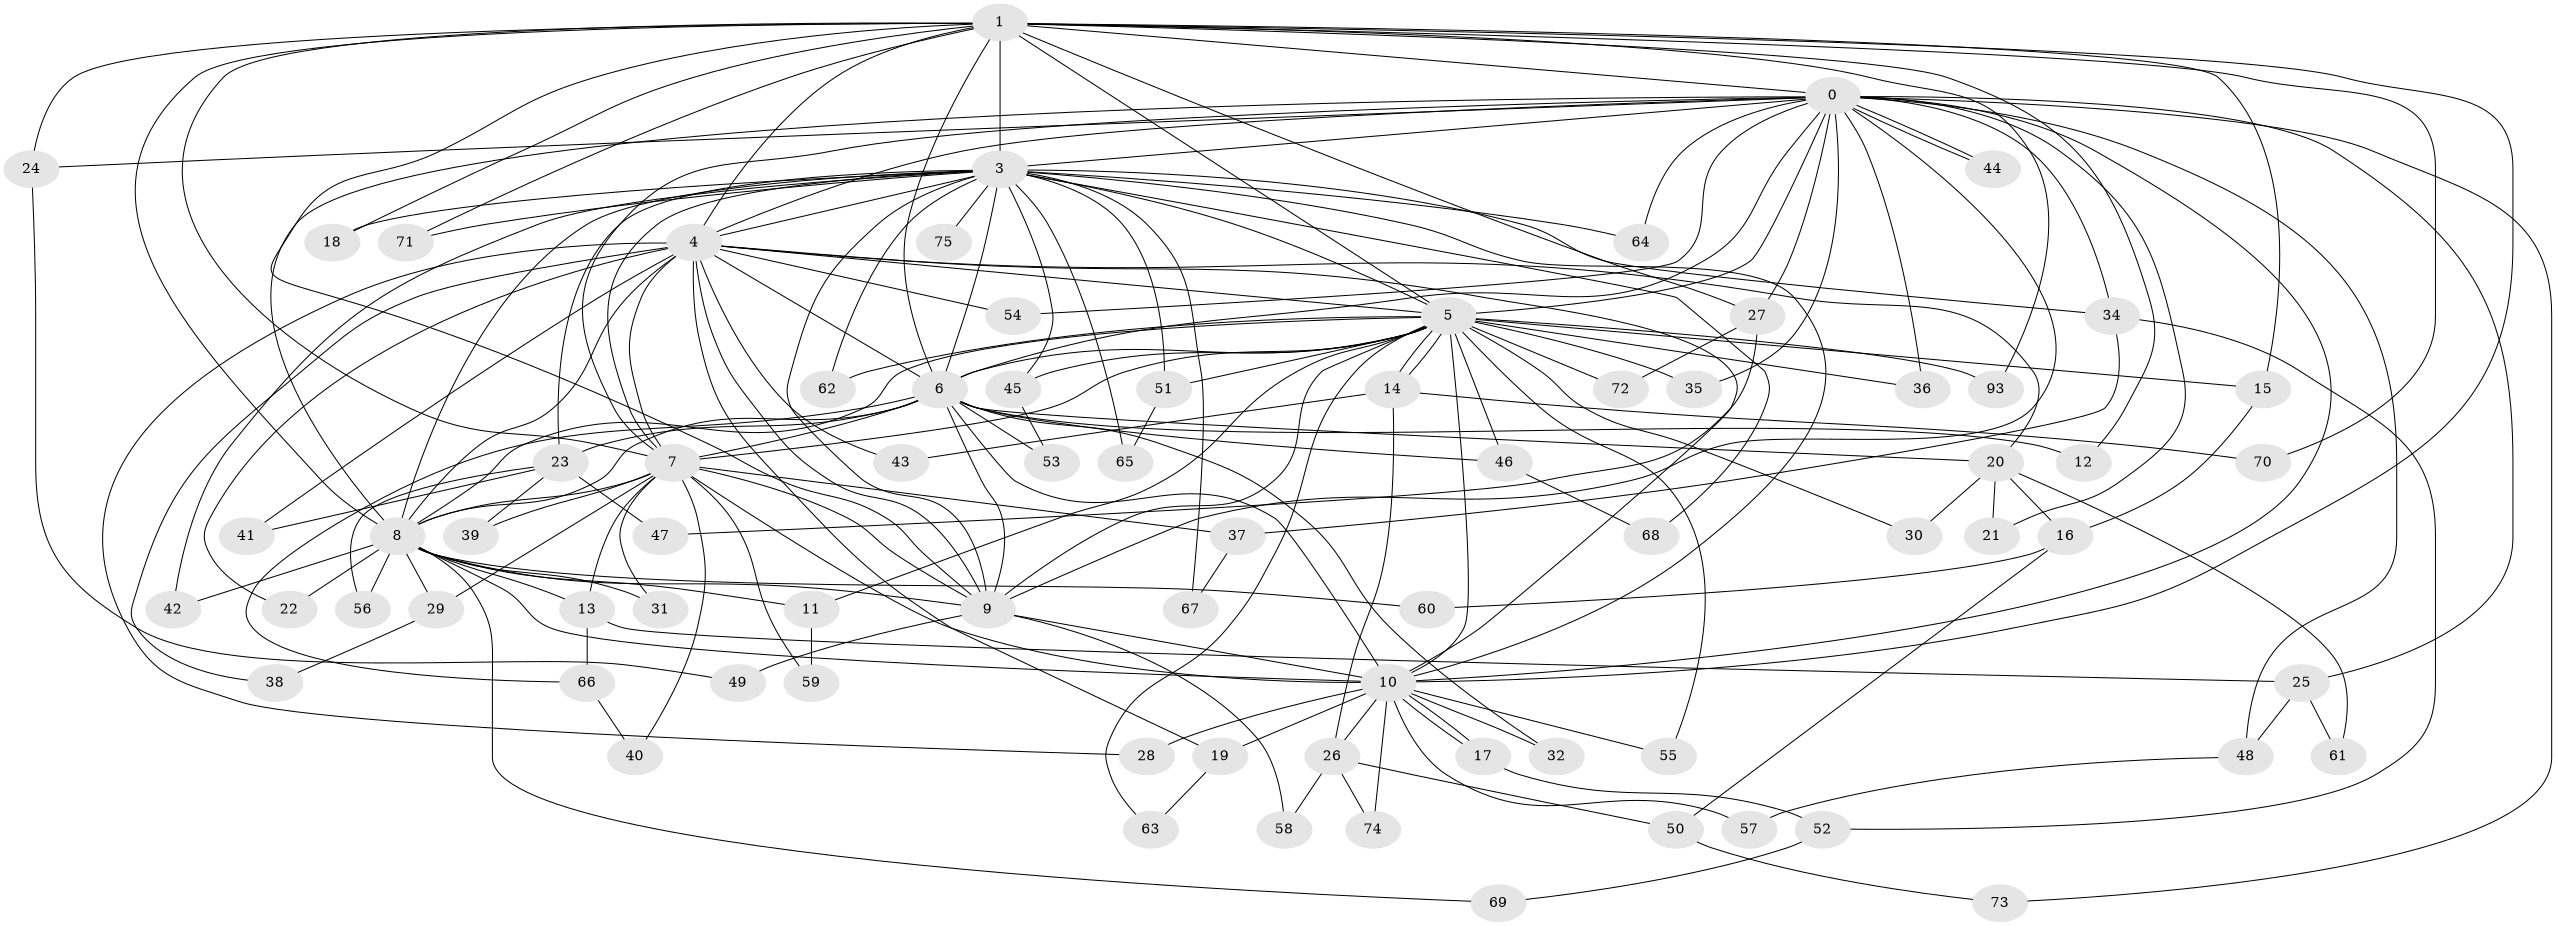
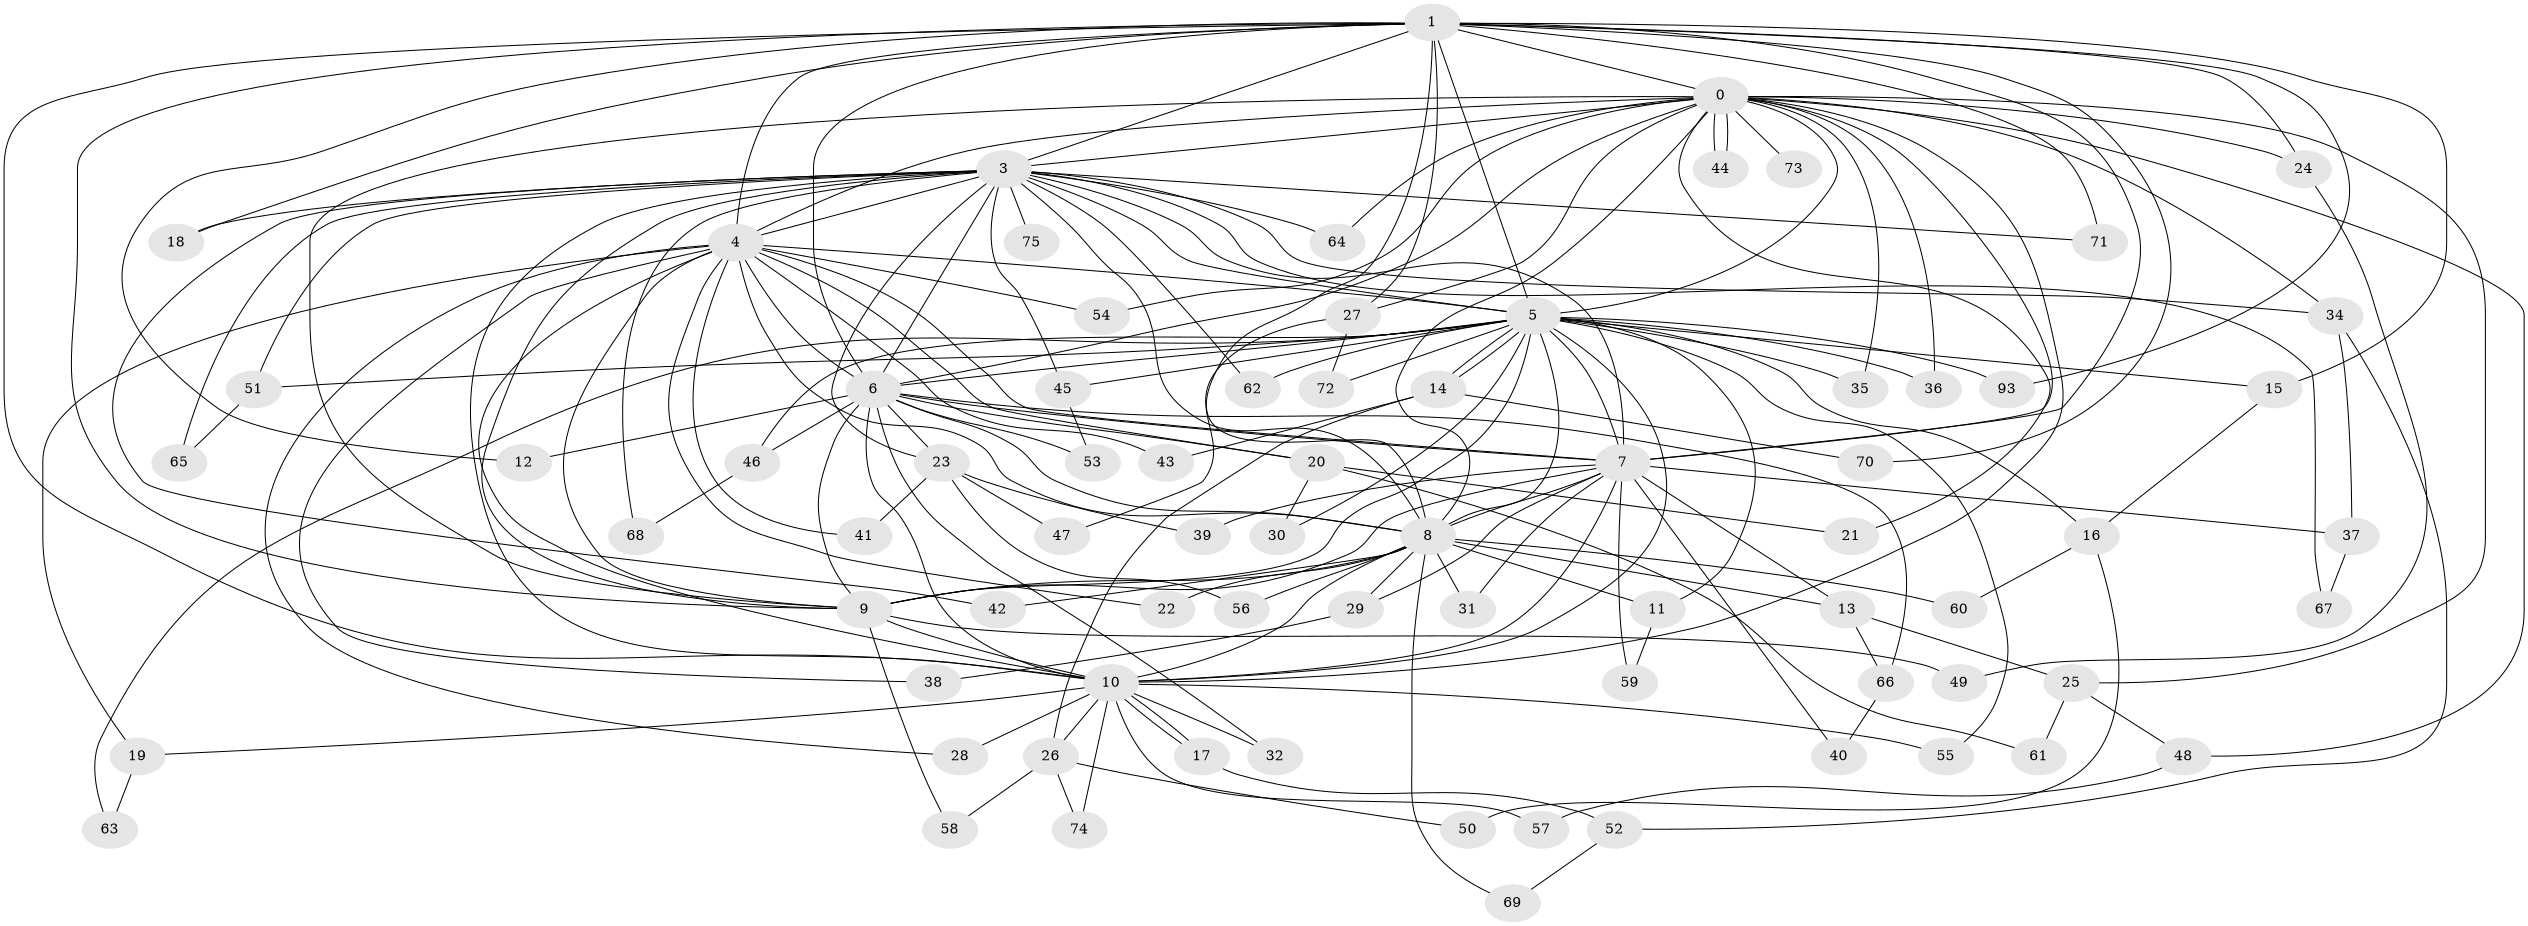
(2031, 500) -> (1823, 407)
(1833, 878) -> none
